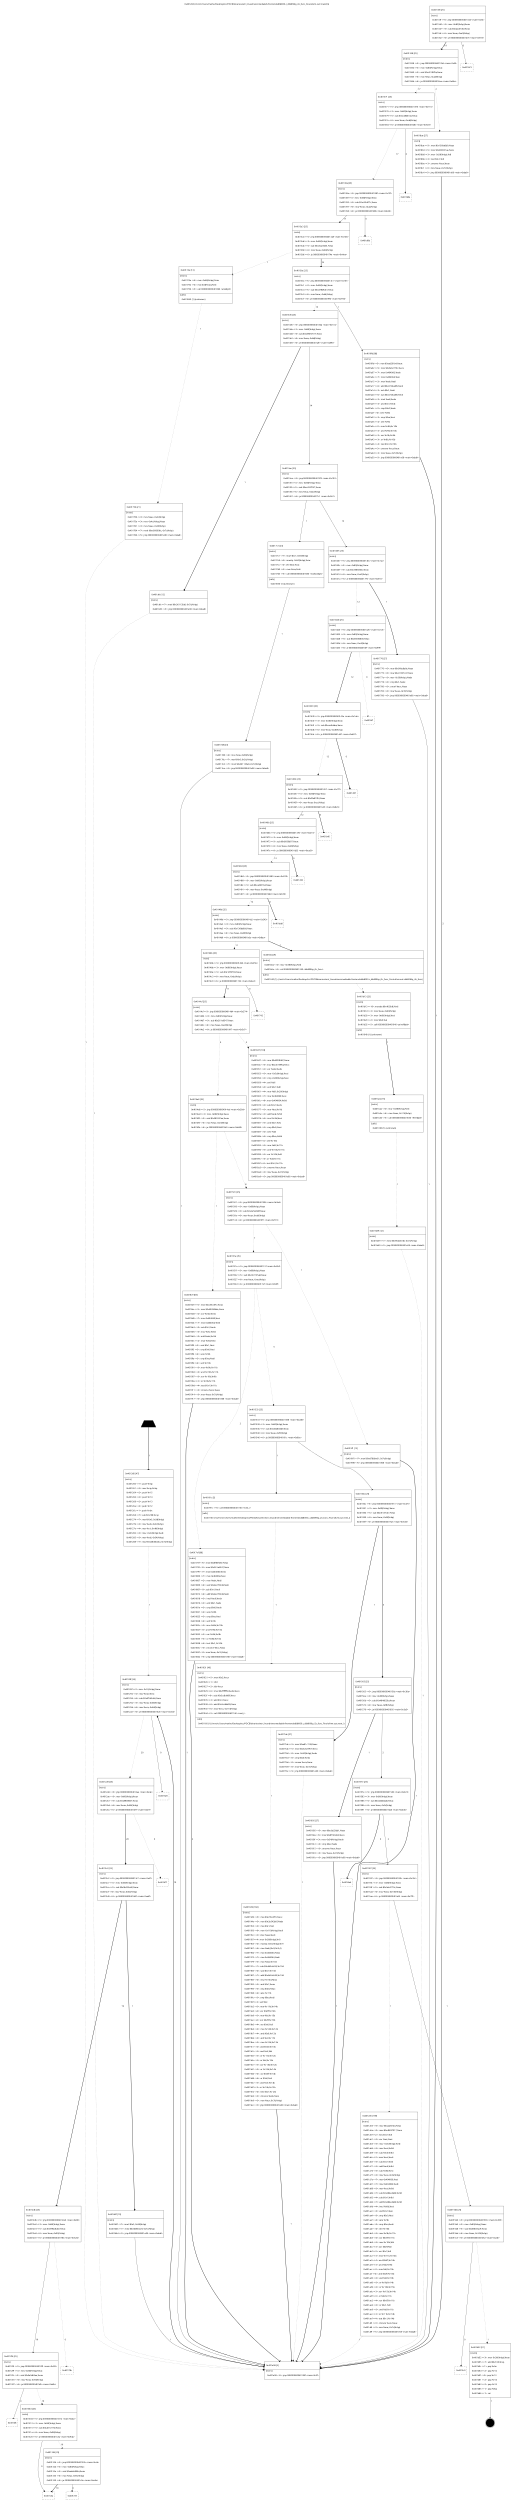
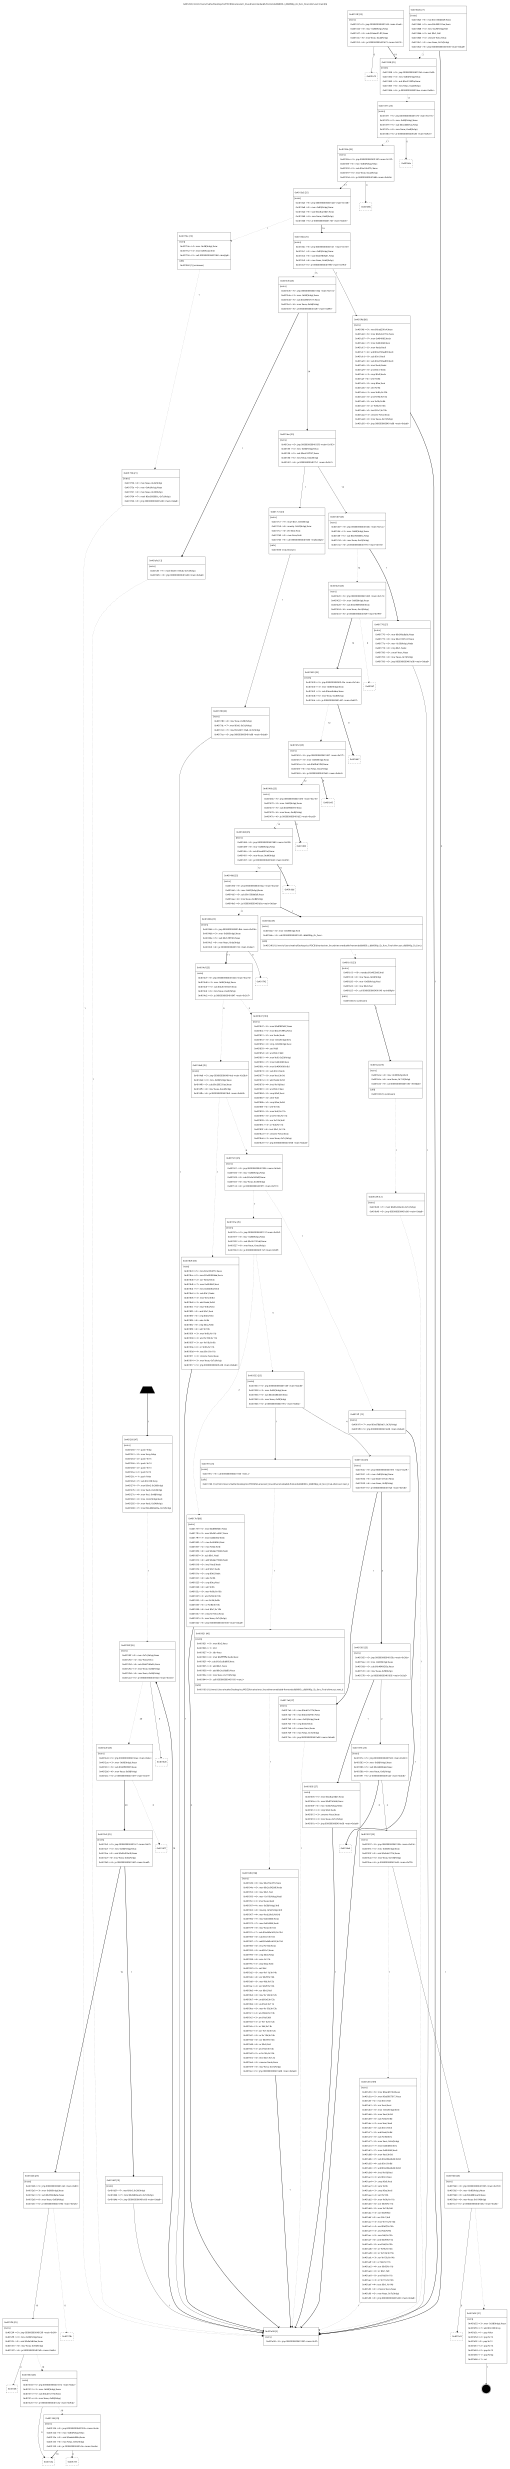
(437, 108) -> (422, 54)
